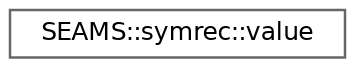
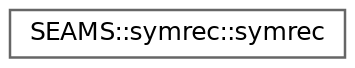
(178, 34) -> (178, 34)
